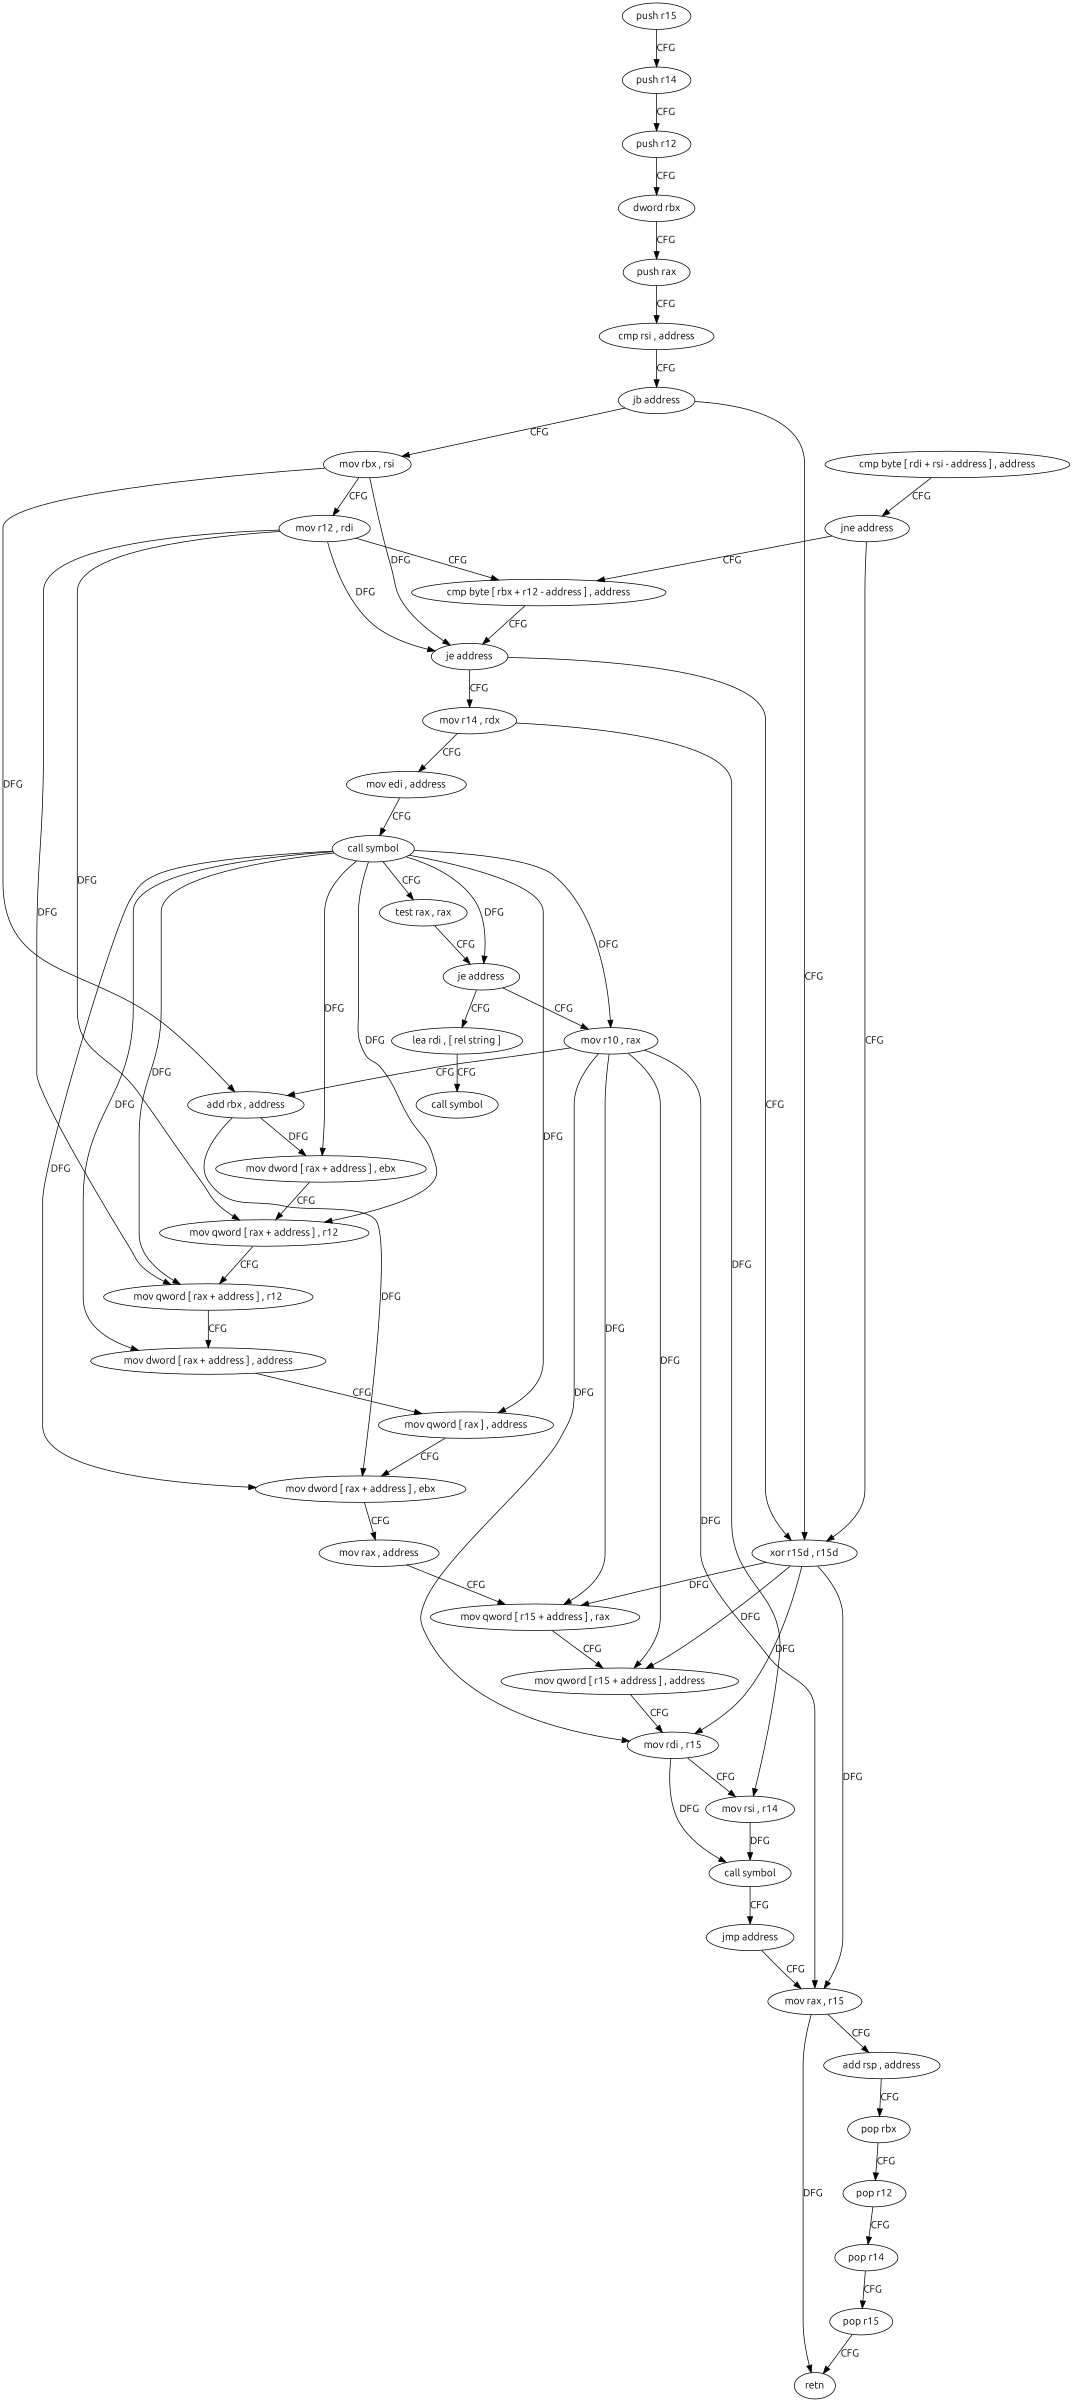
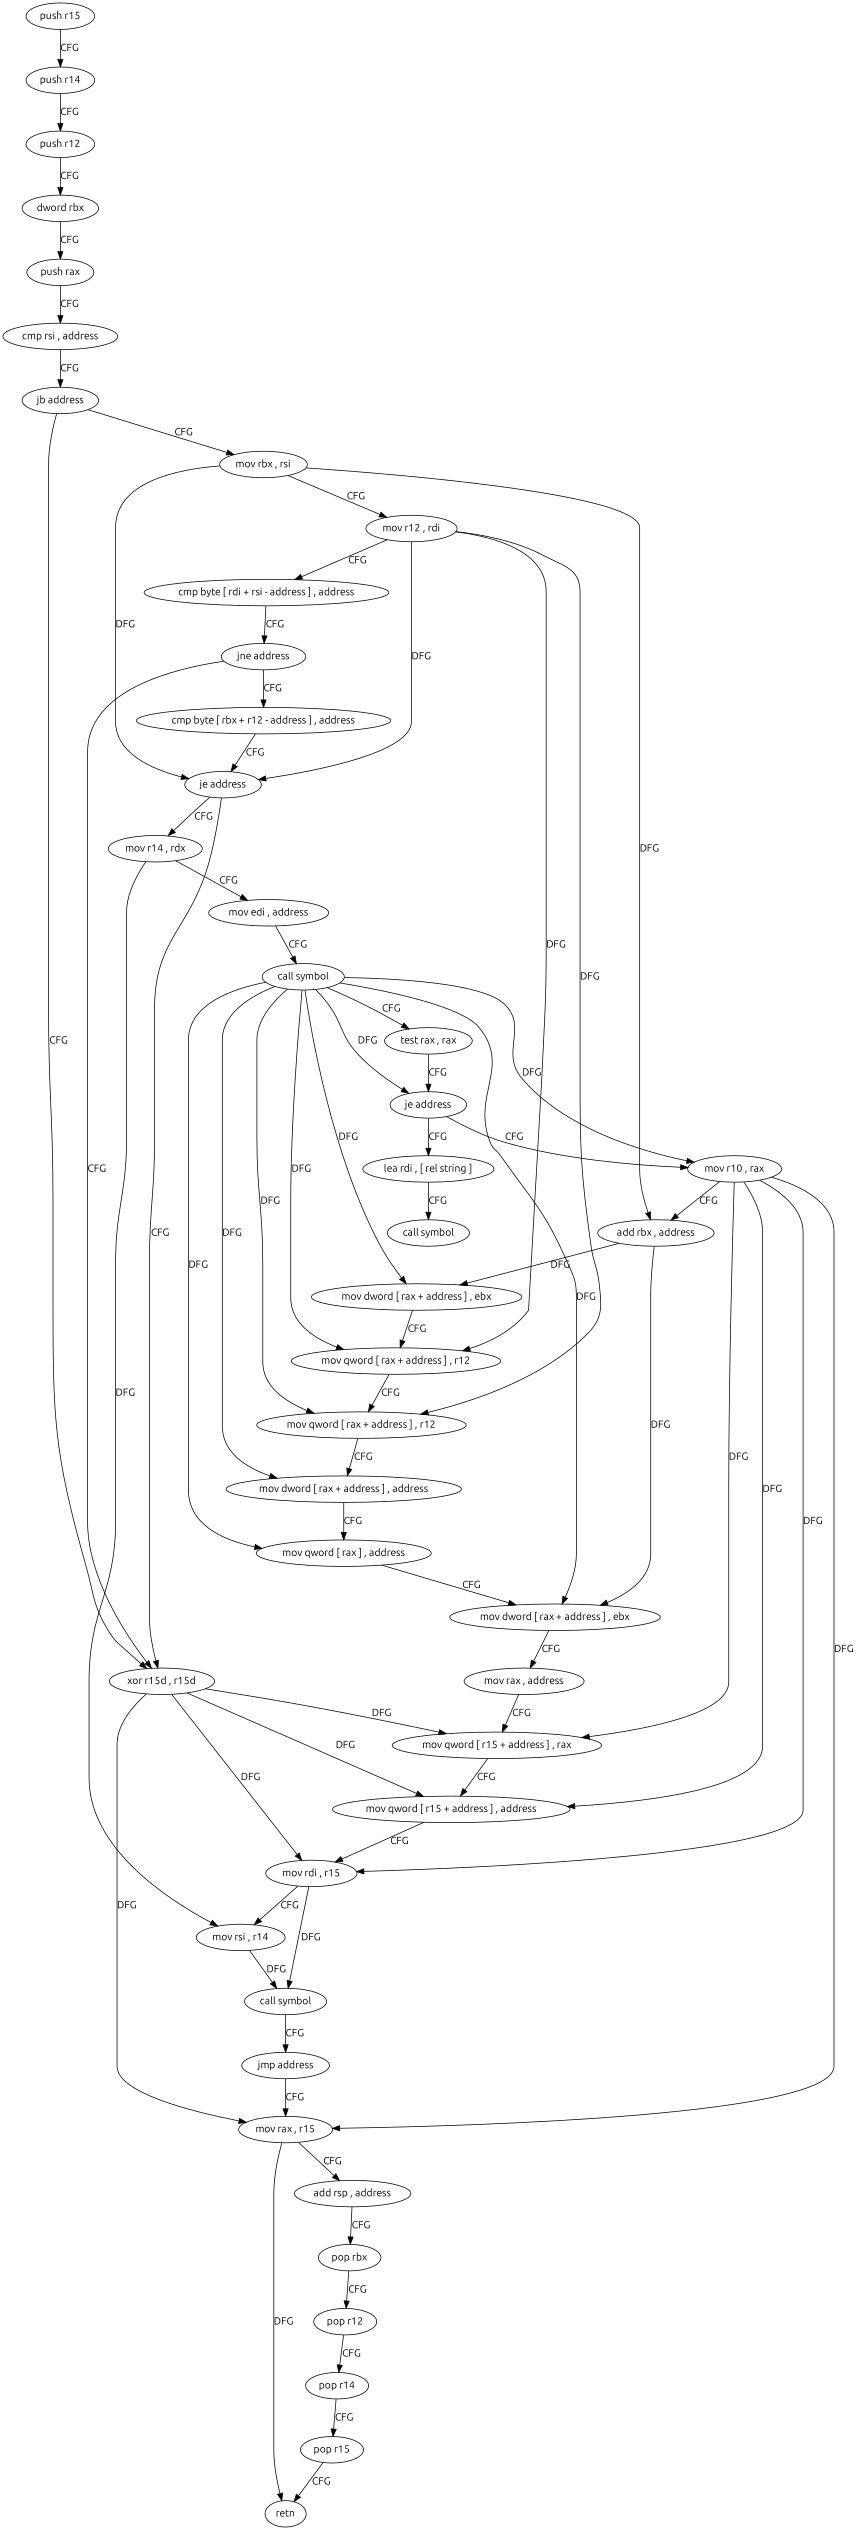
(424, 558) -> (344, 558)
